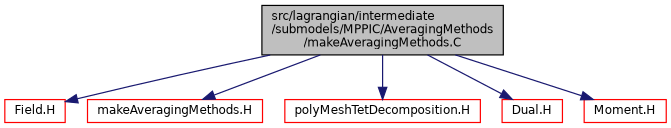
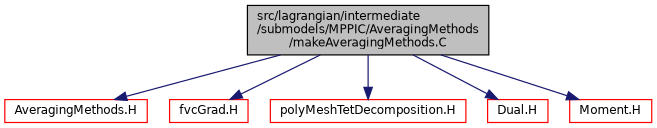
(35, 111) -> (76, 111)
(175, 111) -> (209, 111)
